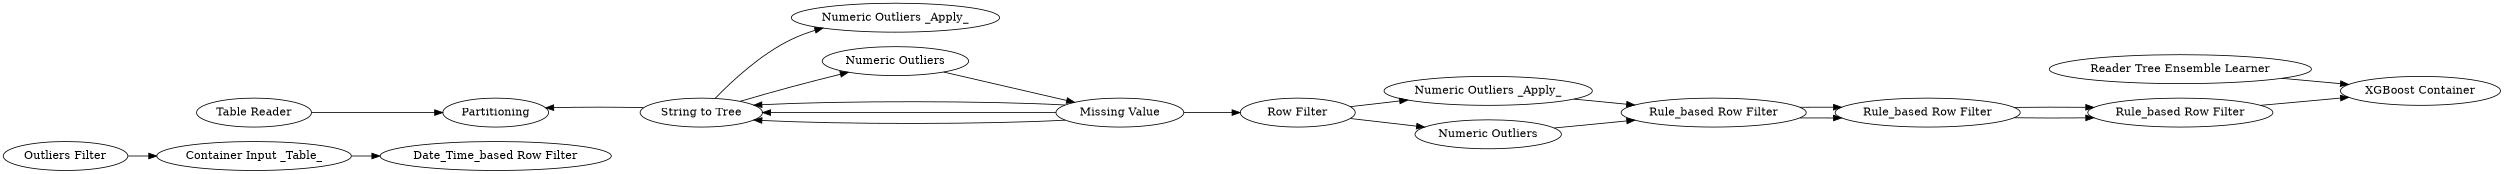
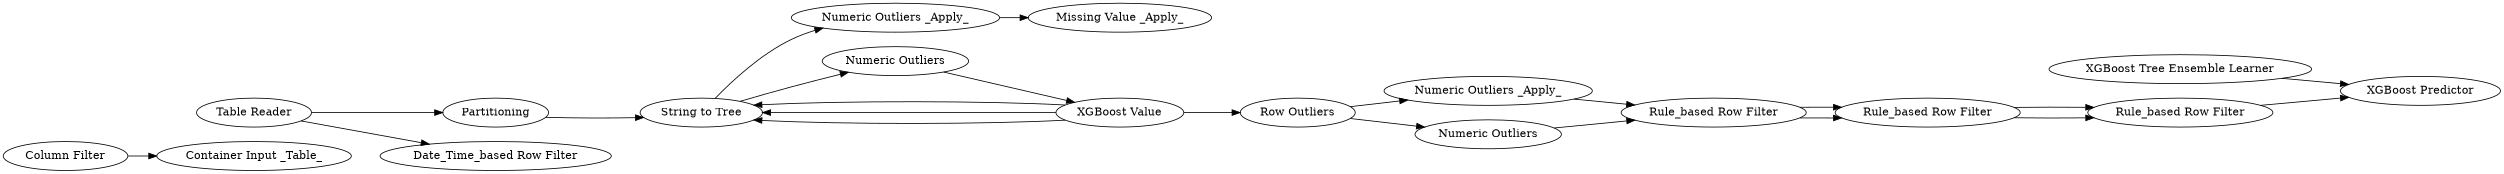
none -> (1120, 18)
(2180, 69) -> (2180, 69)
(2420, 91) -> (2420, 91)
(599, 107) -> (591, 118)
(1120, 113) -> (1120, 113)
(1298, 113) -> (1298, 113)
(66, 156) -> (66, 156)
(362, 156) -> (361, 132)
